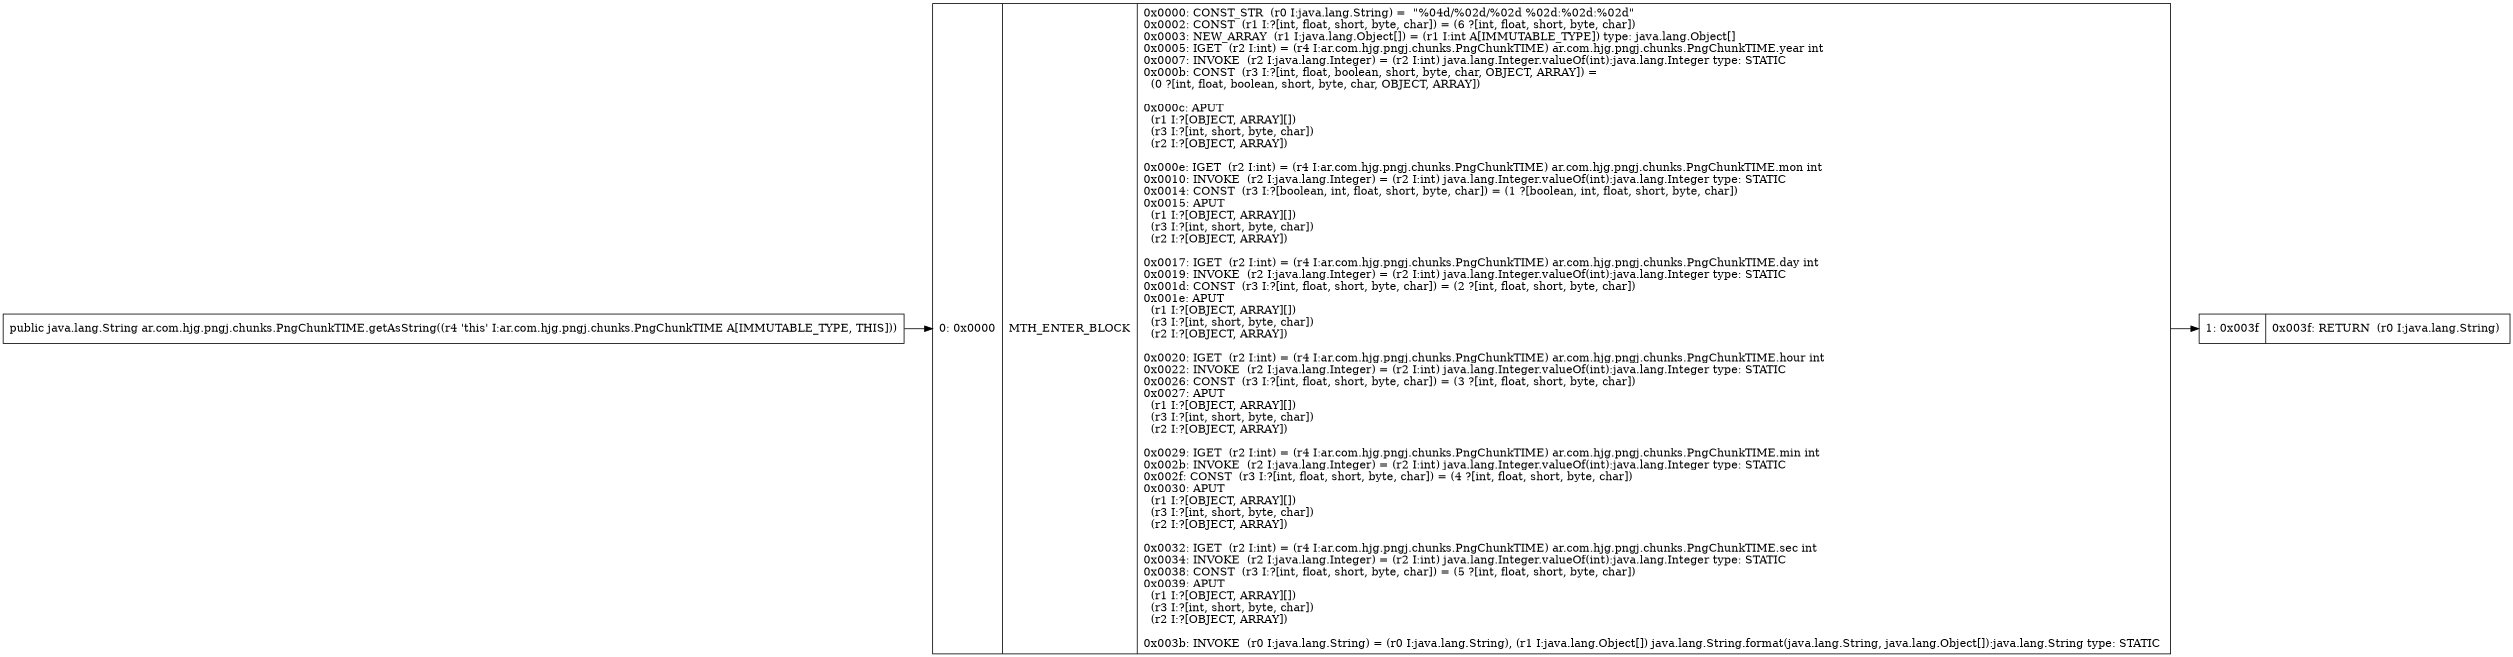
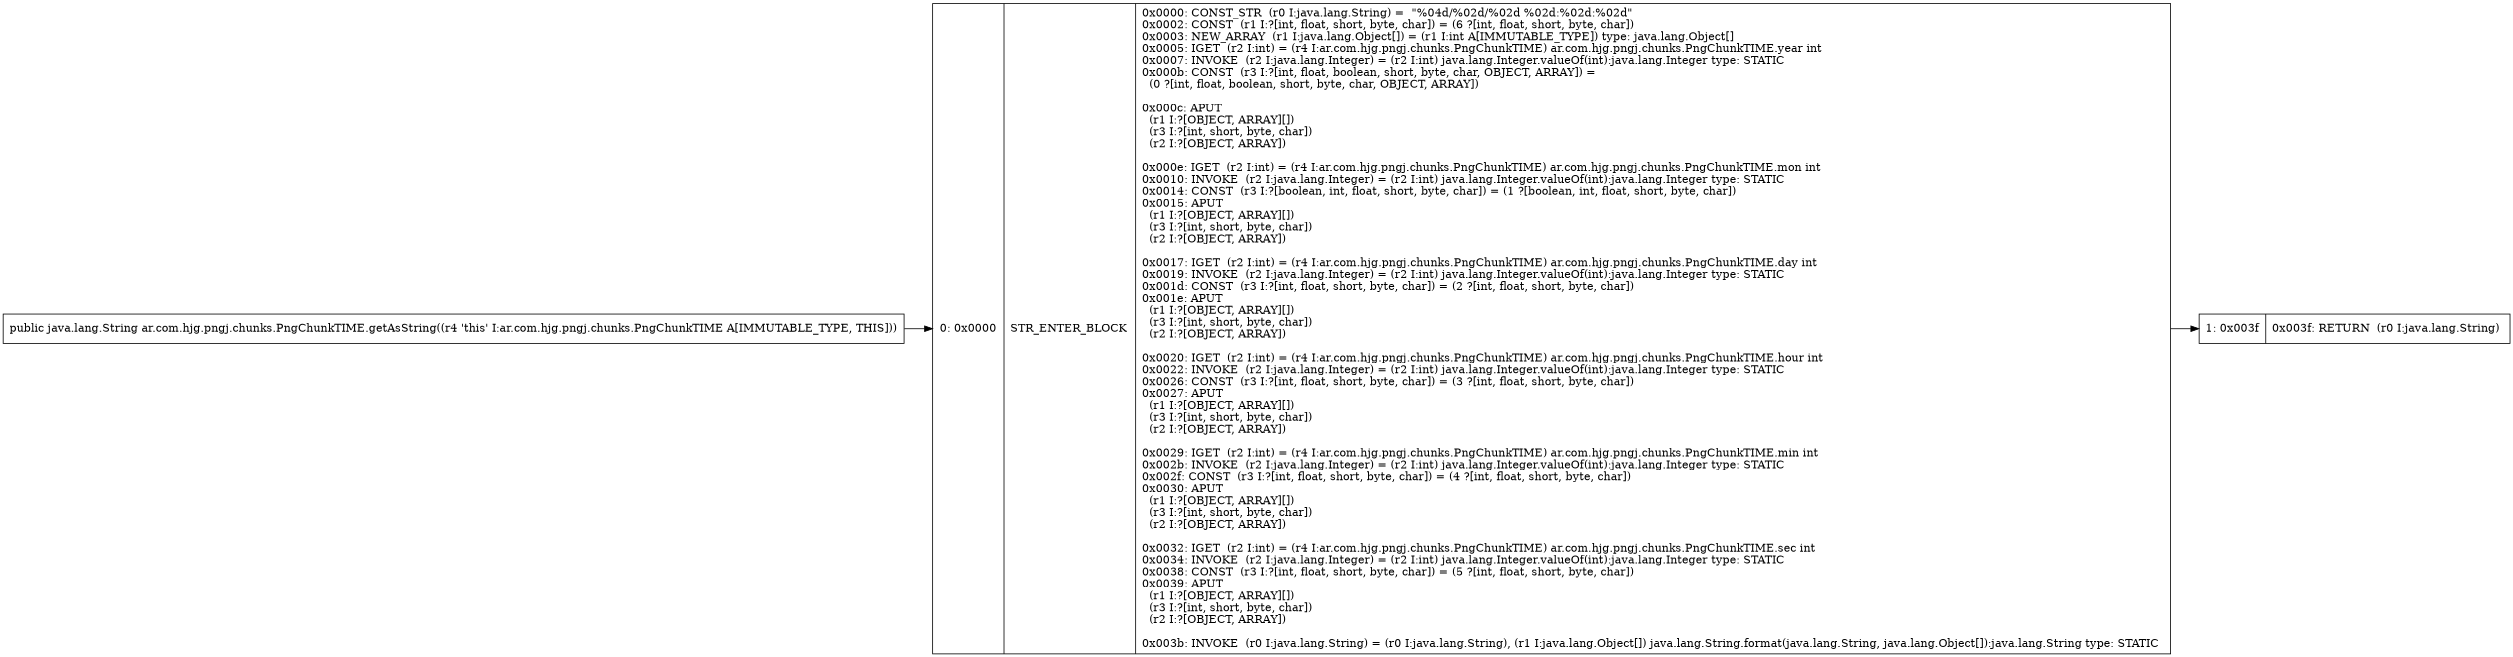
(1070, 328) -> (1069, 328)
